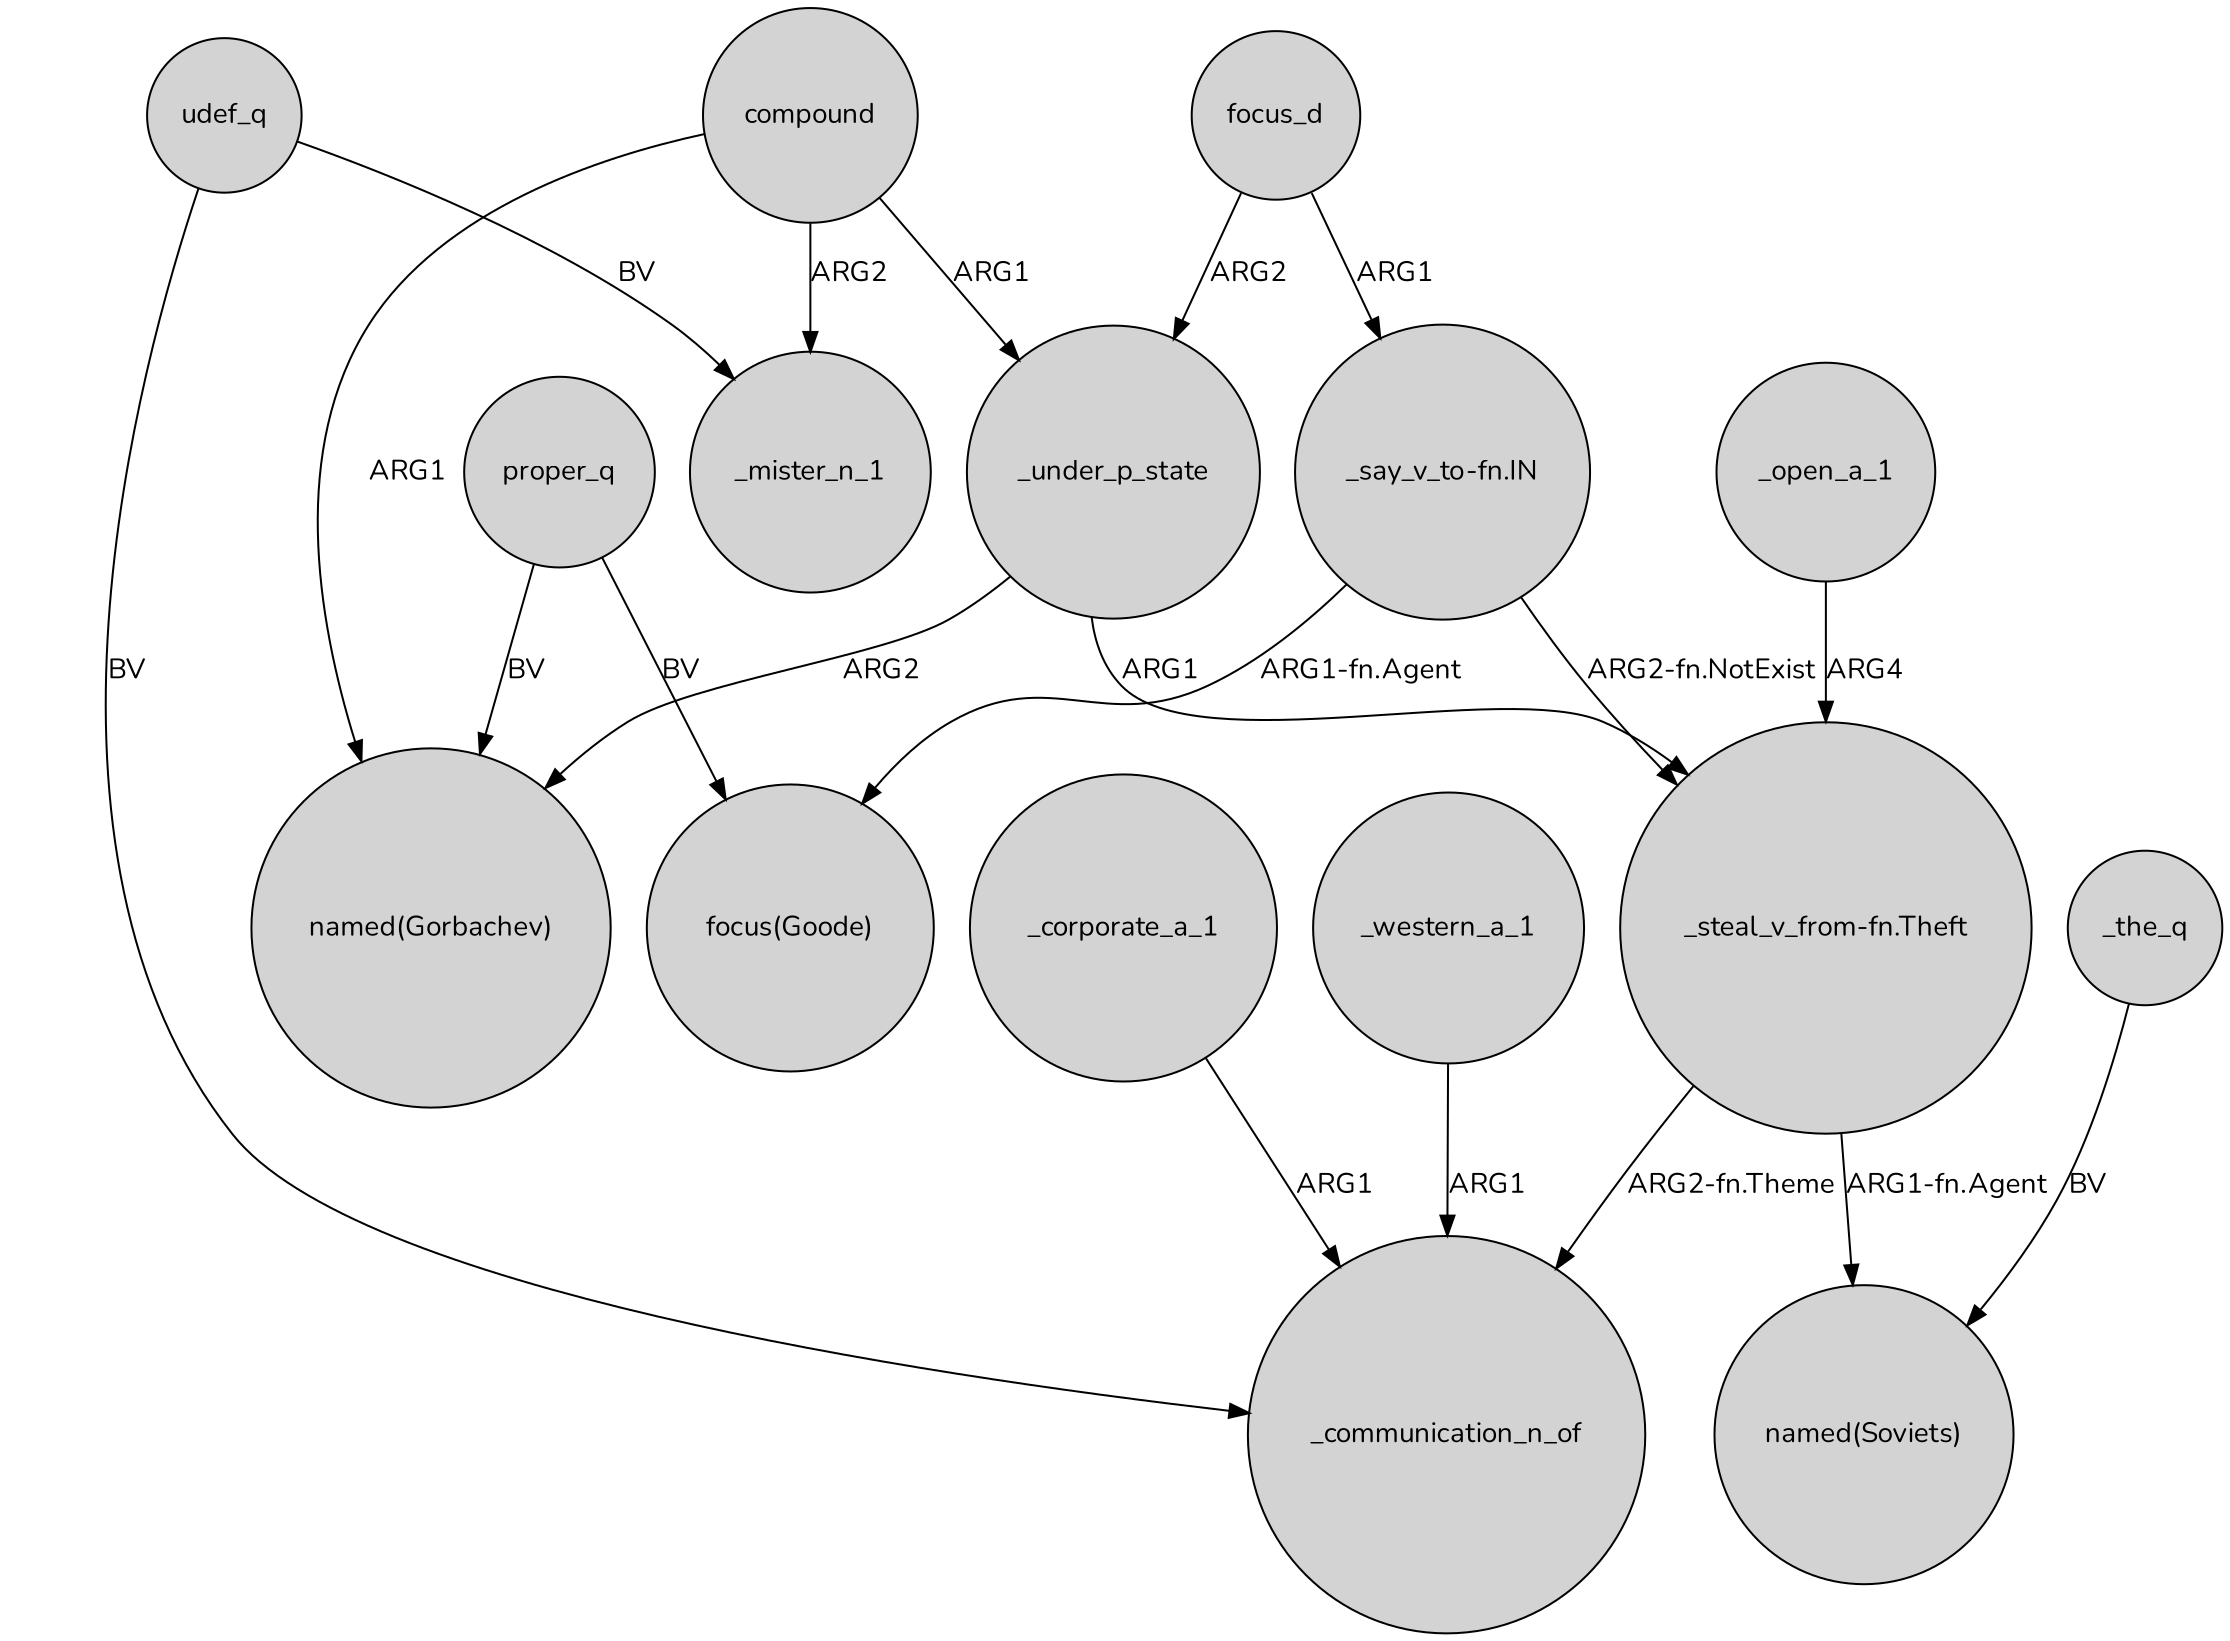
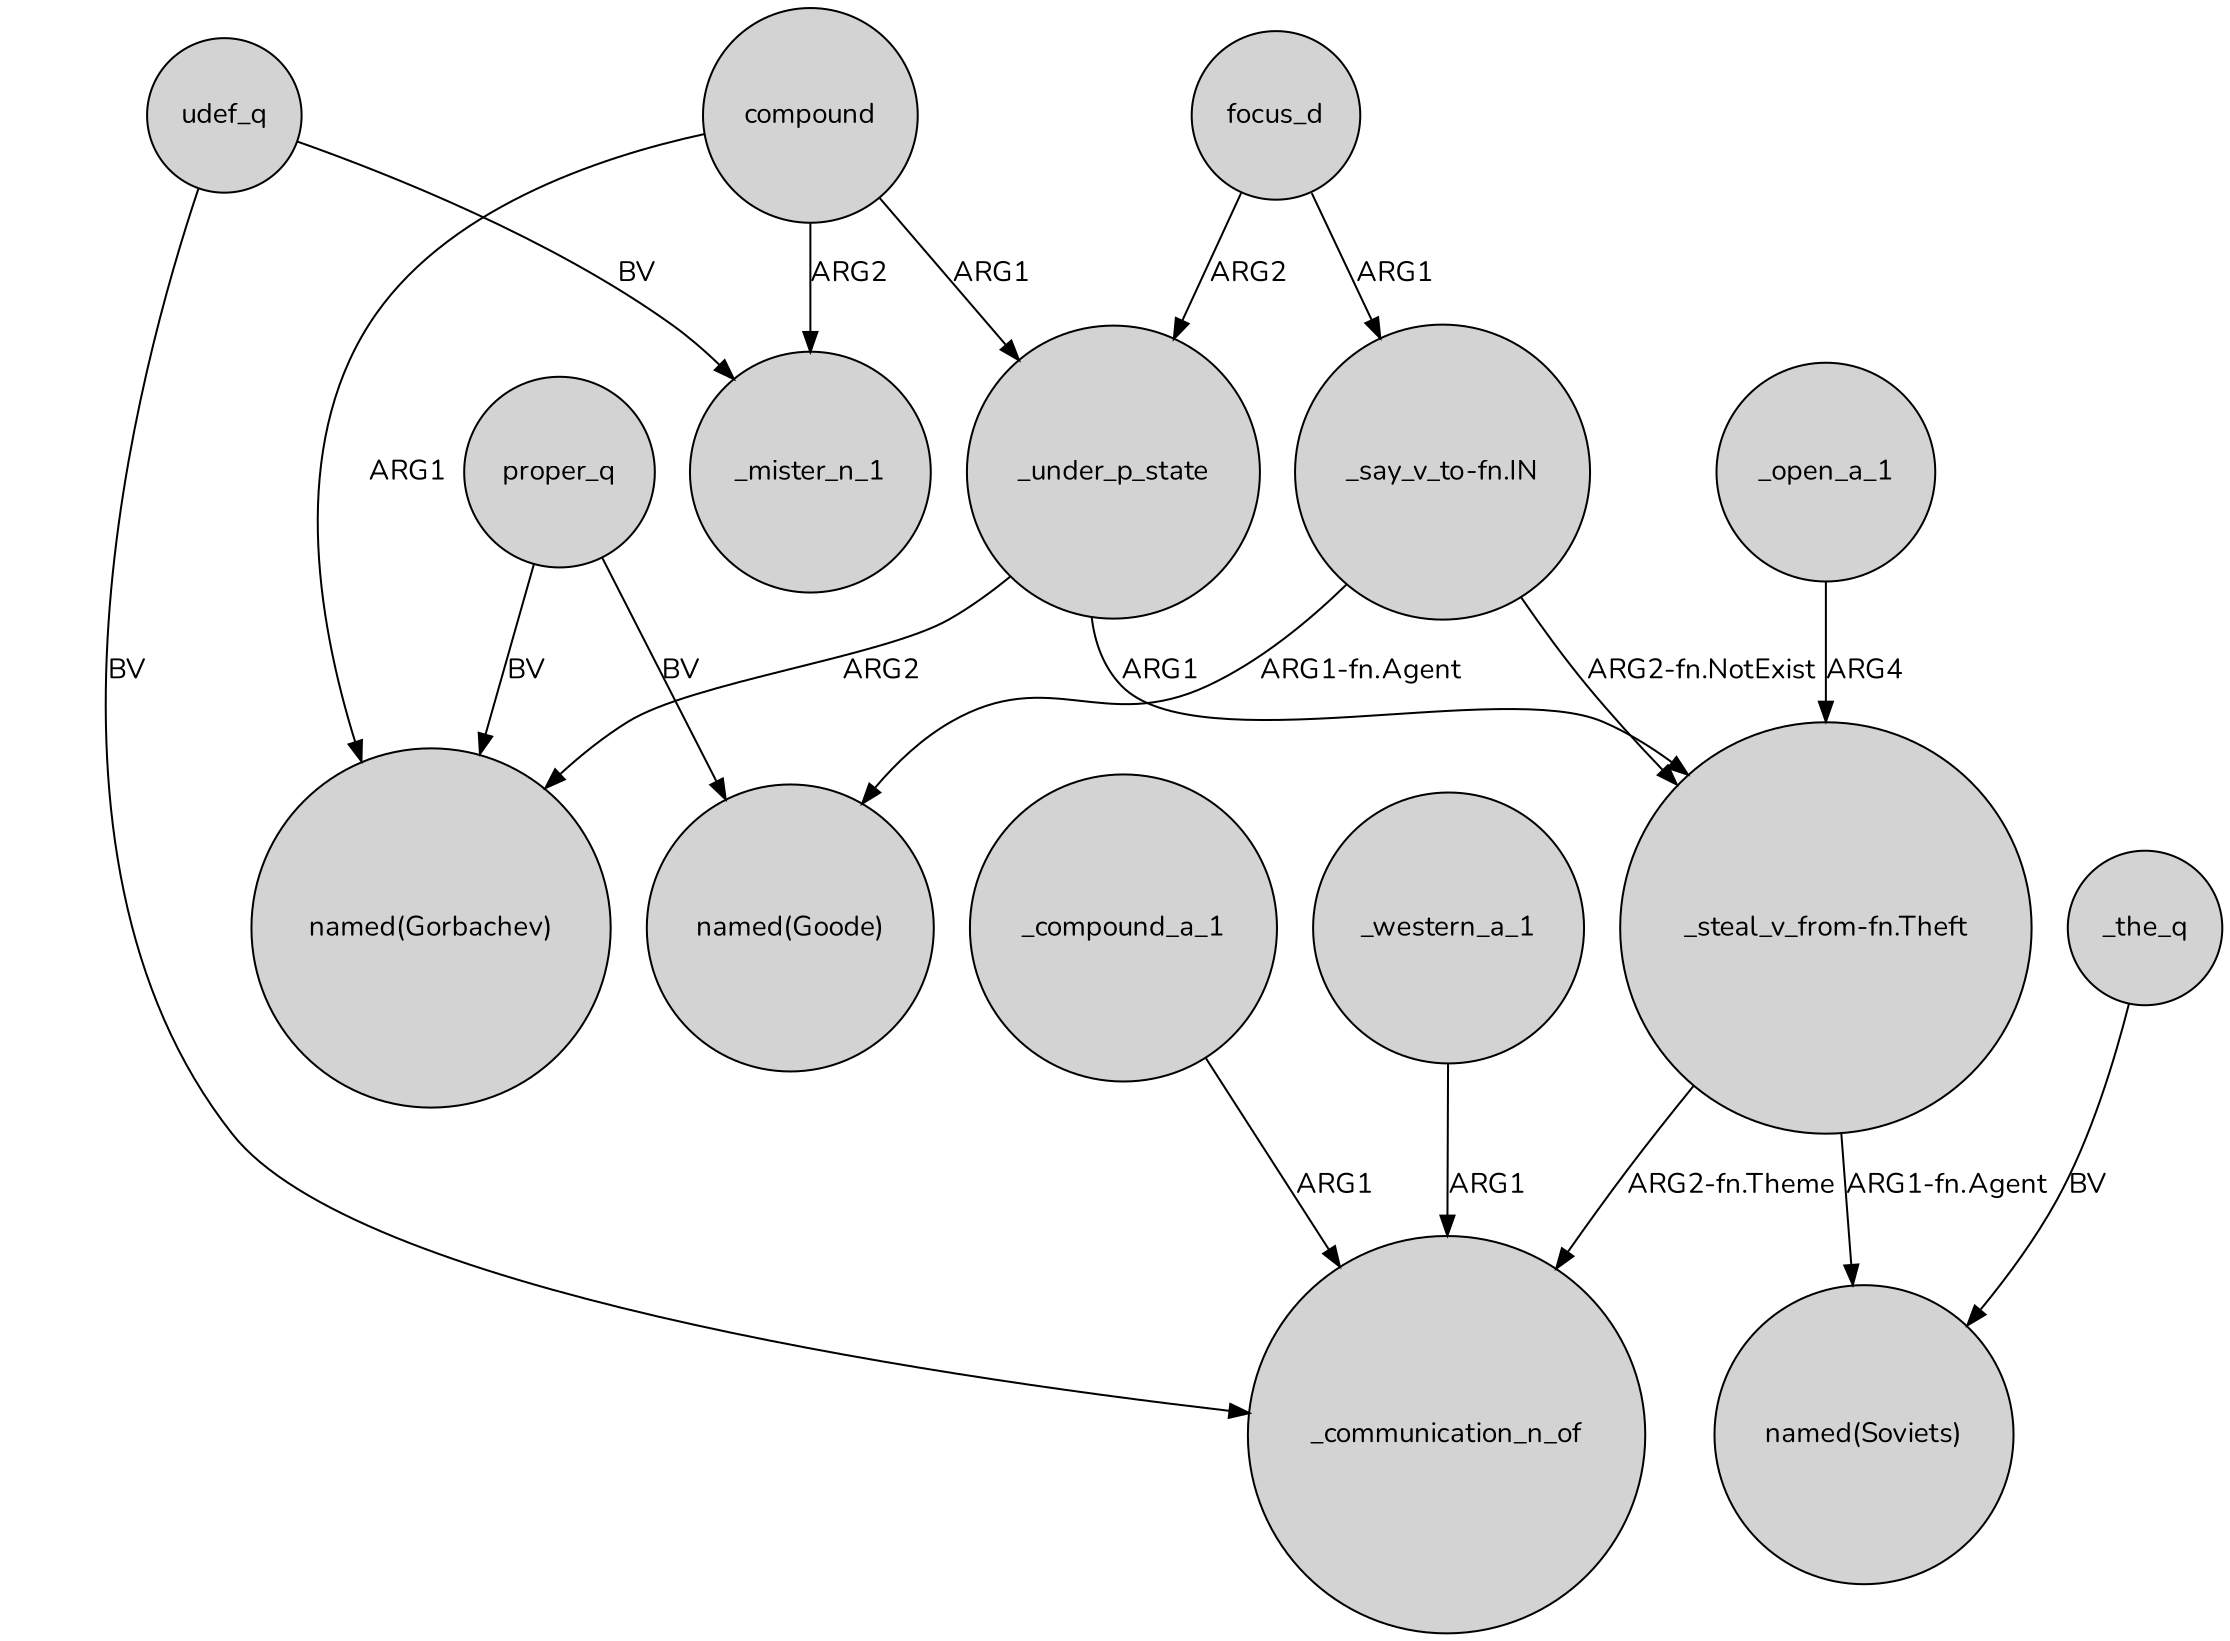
(790, 928) -> (790, 928)
(1123, 928) -> (1123, 928)
